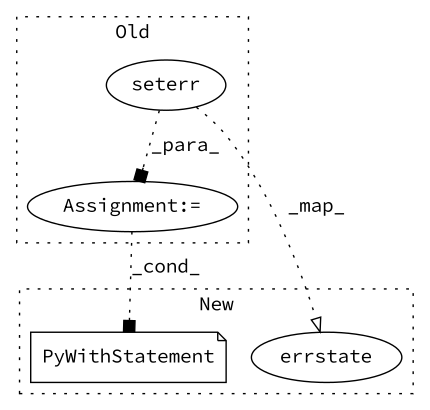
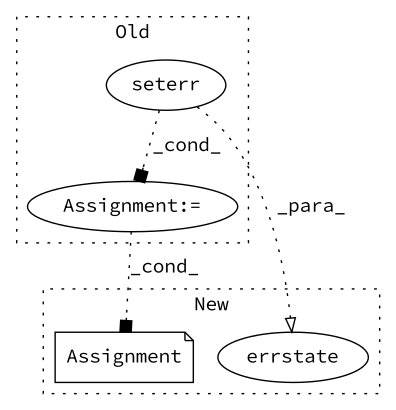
(186, 146) -> (187, 146)
(317, 207) -> (311, 207)
(128, 357) -> (124, 357)
